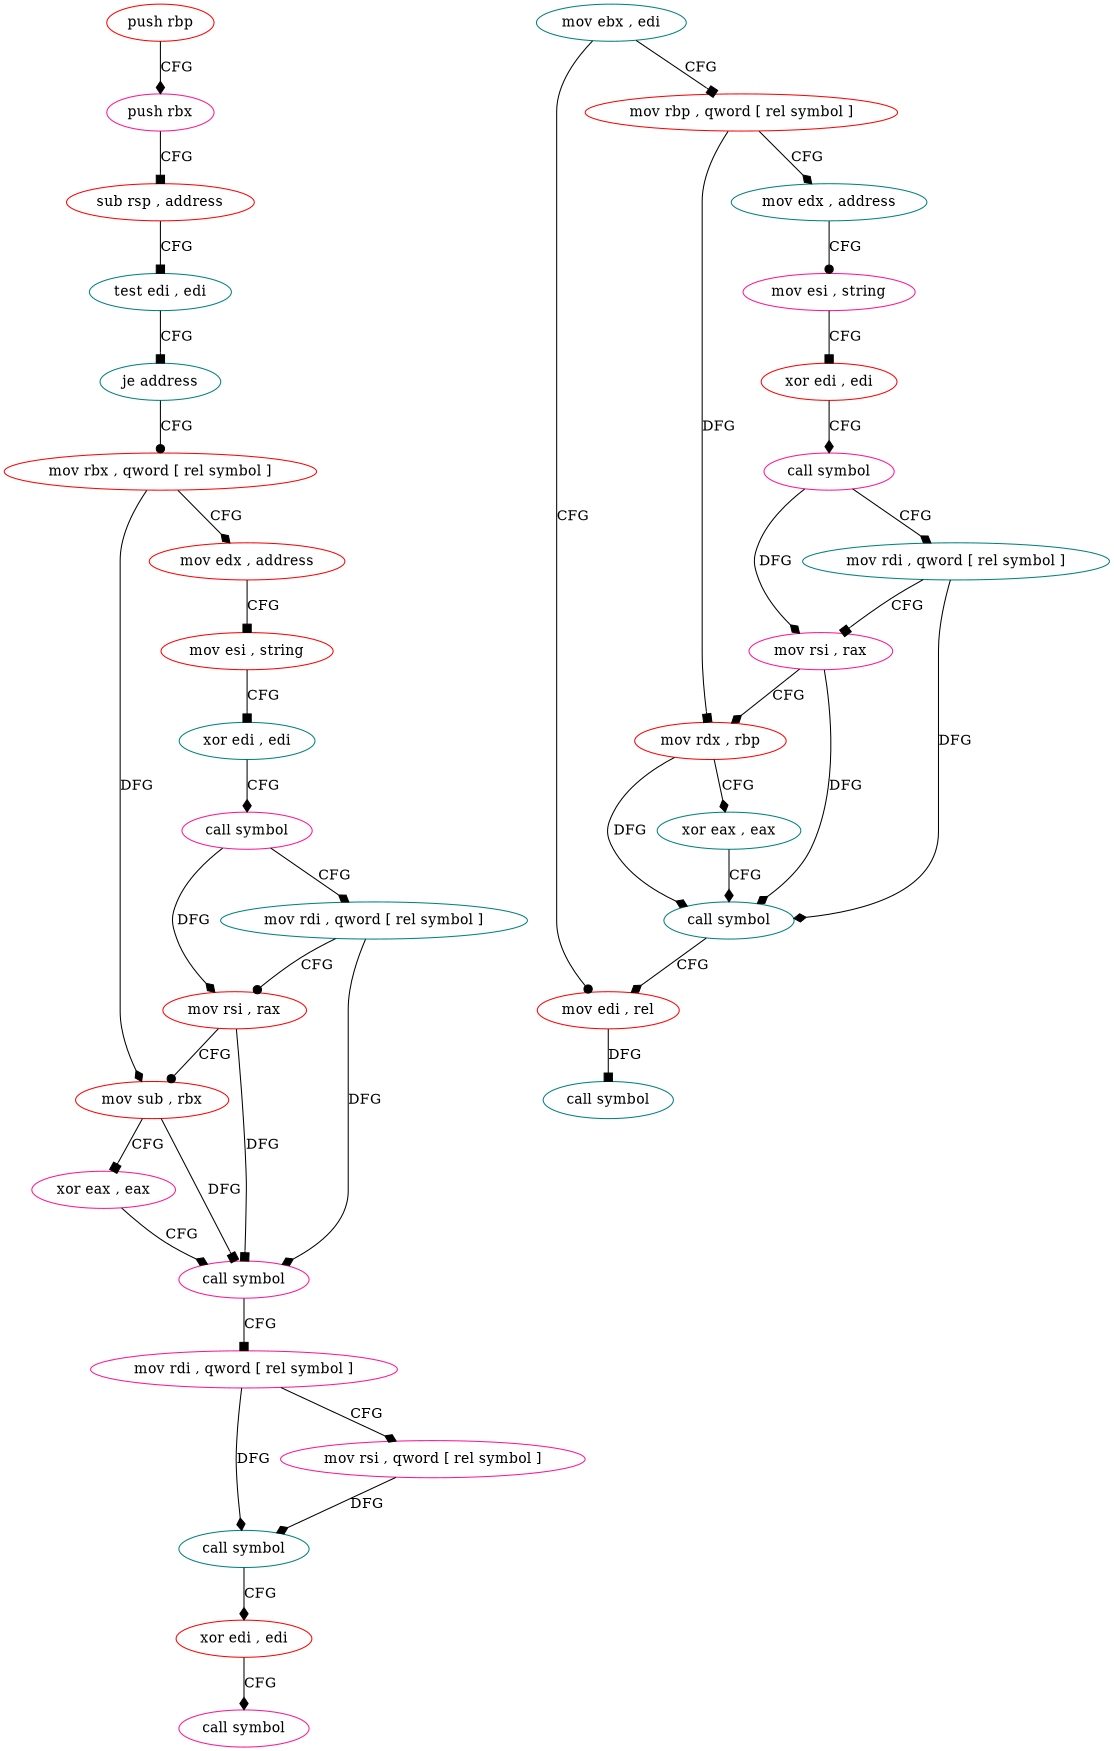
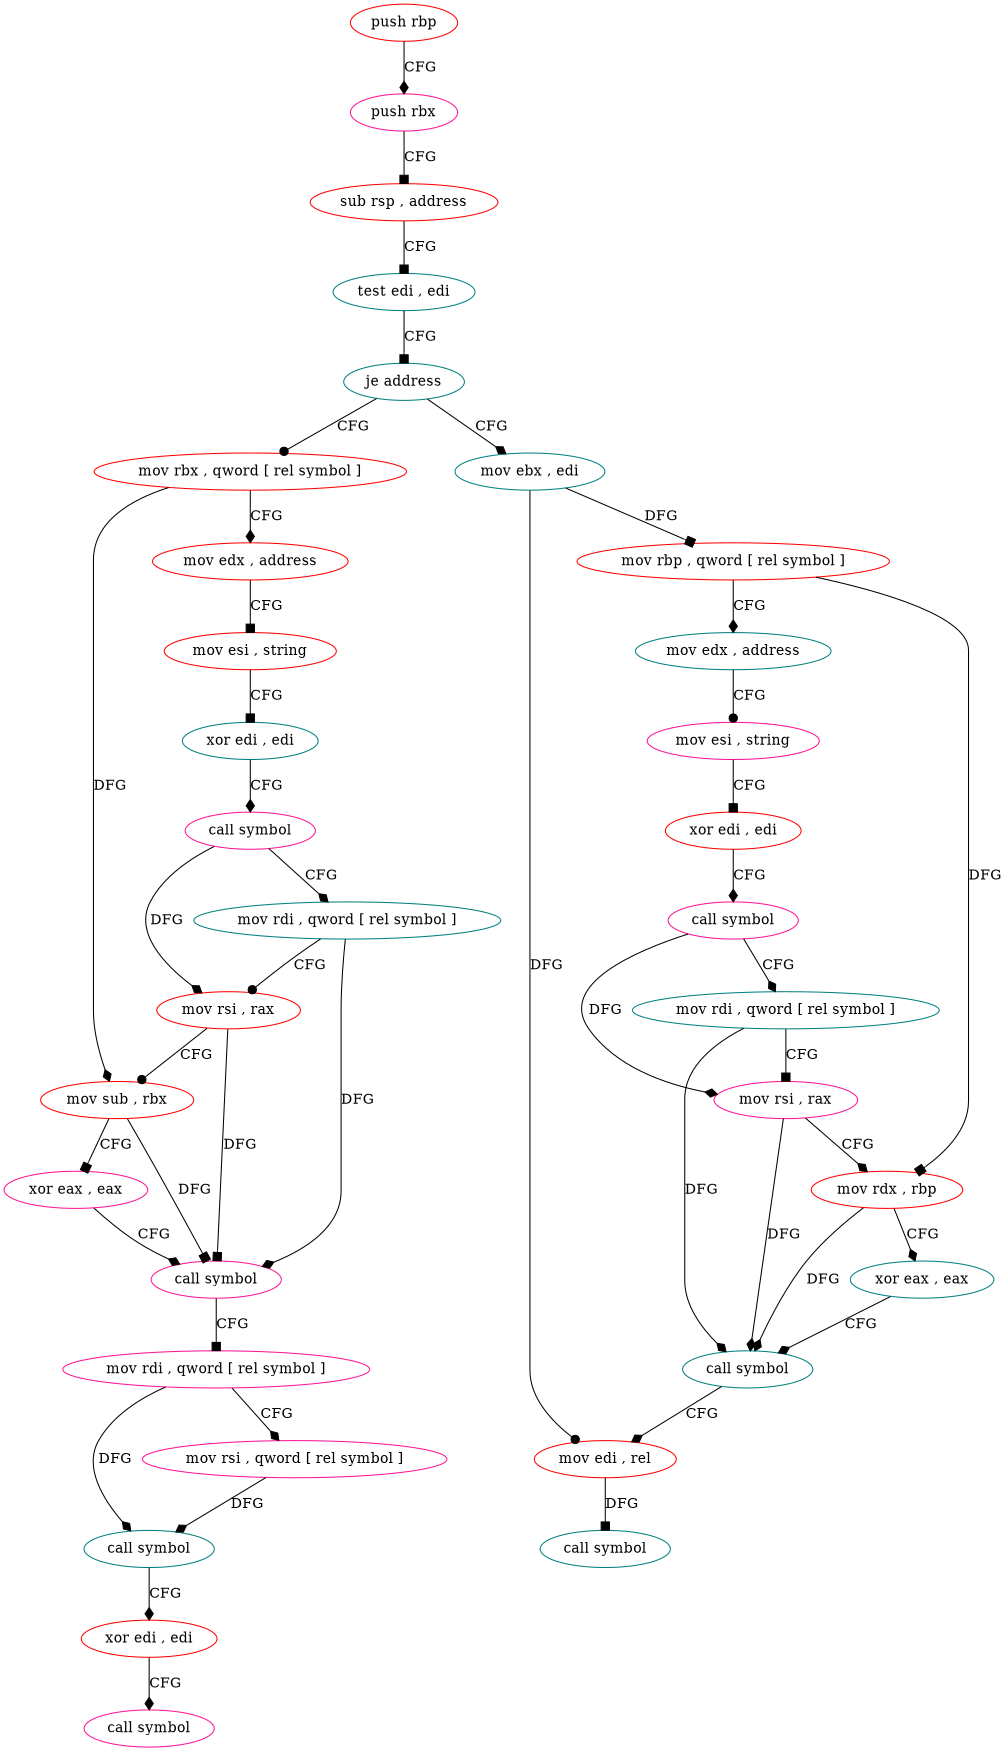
(701, 68) -> (662, 516)
none -> (461, 423)
(573, 516) -> (547, 965)
